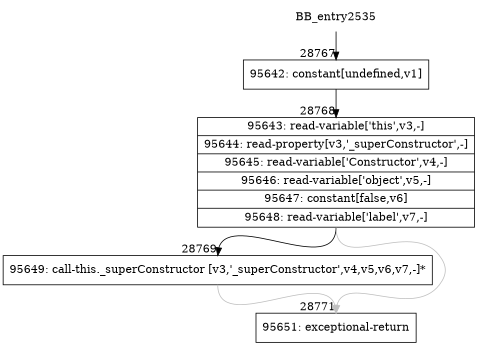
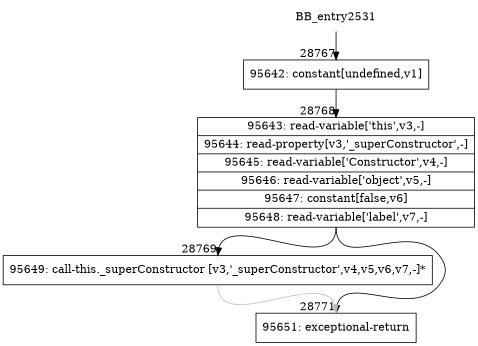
(336, 17) -> (336, 17)
(445, 266) -> (445, 266)
